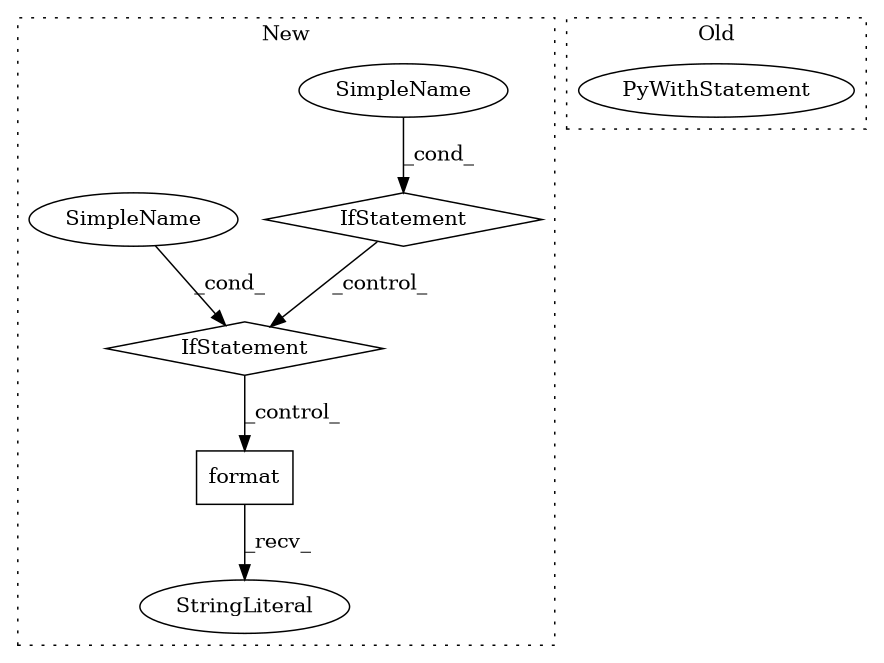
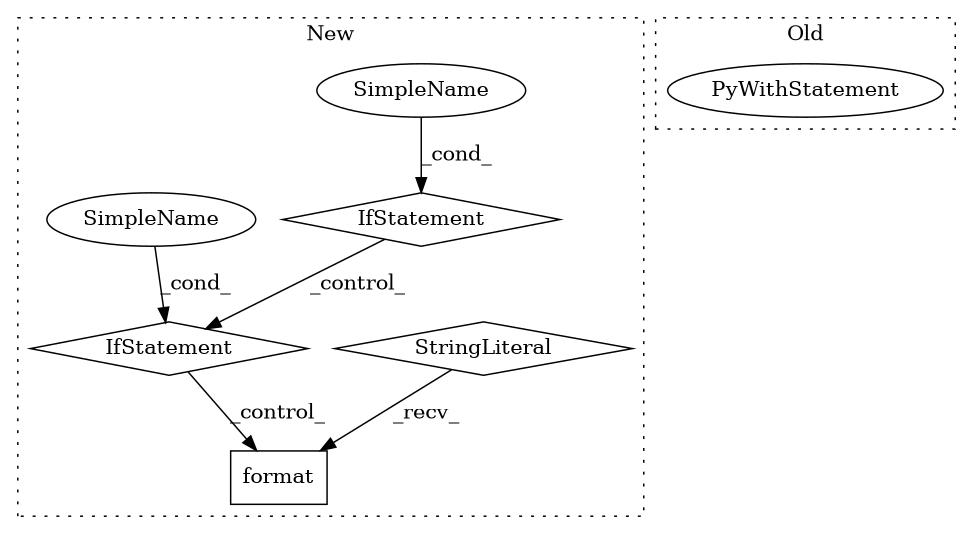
(245, 535) -> (392, 406)
(245, 607) -> (484, 349)
